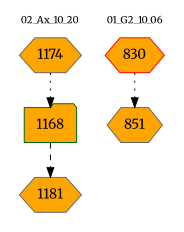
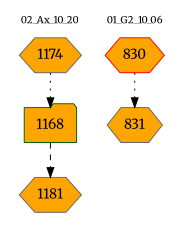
(135, 125) -> (135, 125)
